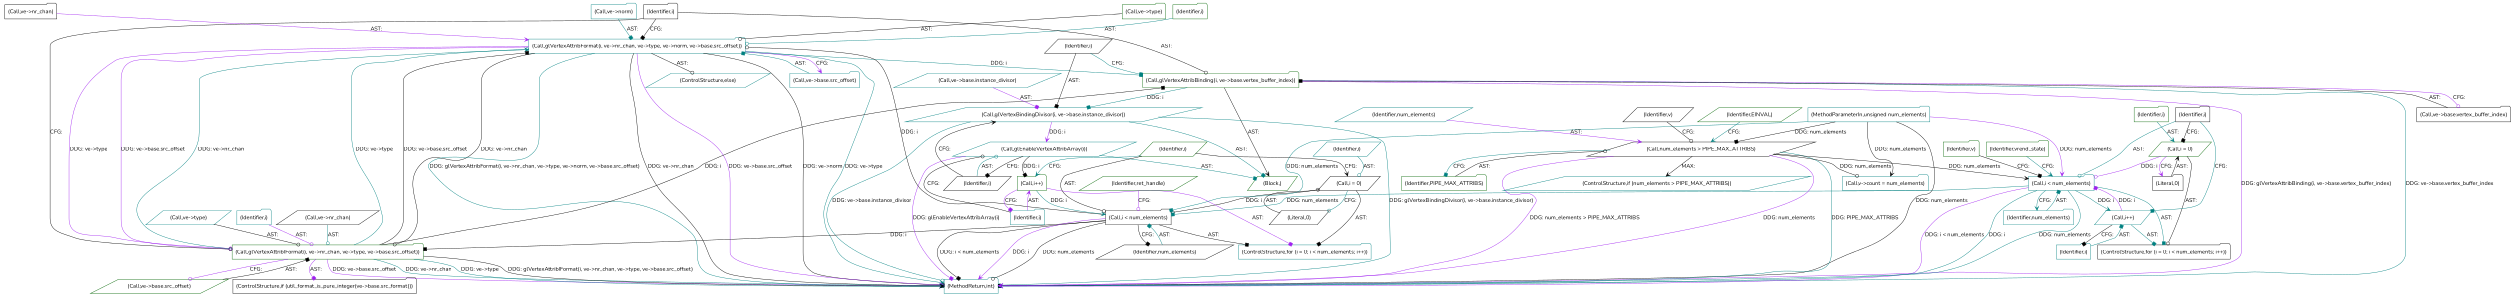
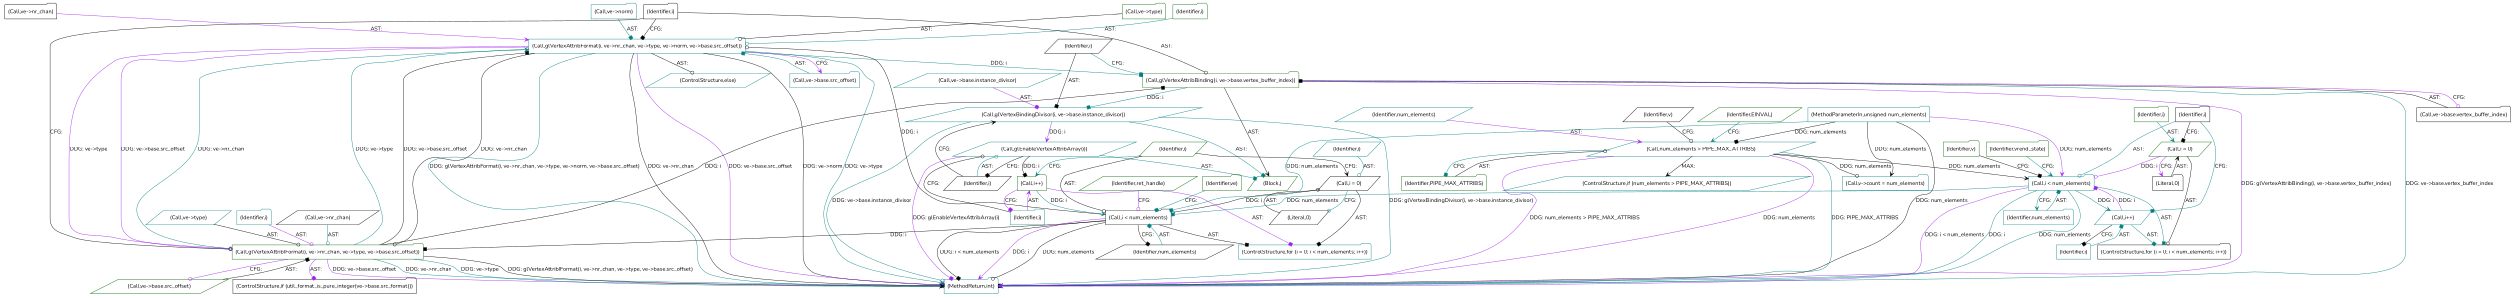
(1701, 149) -> (1701, 149)
none -> (1222, 183)
